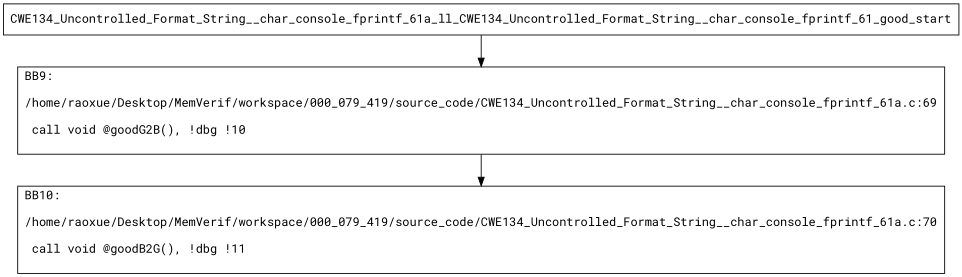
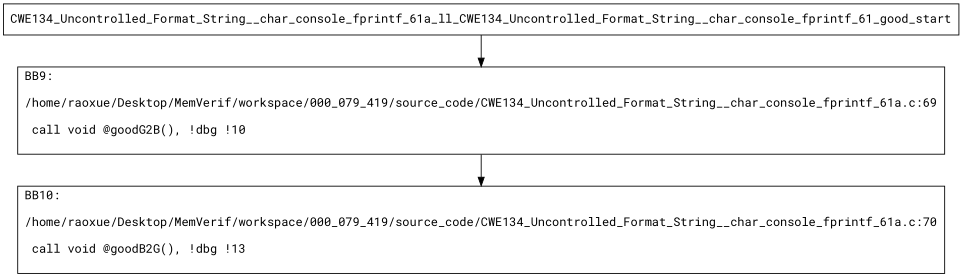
(135, 249) -> (135, 249)
